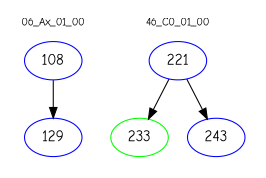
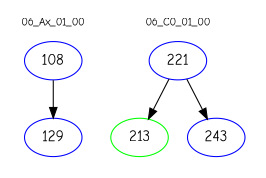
(178, 23) -> (178, 23)
(140, 137) -> (140, 137)
